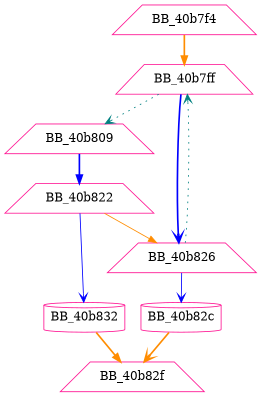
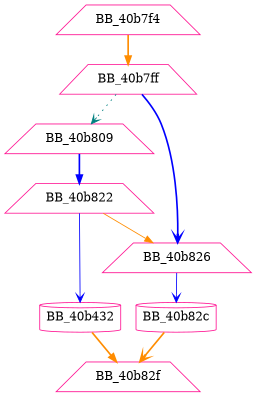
(189, 173) -> none
(84, 317) -> (80, 317)
